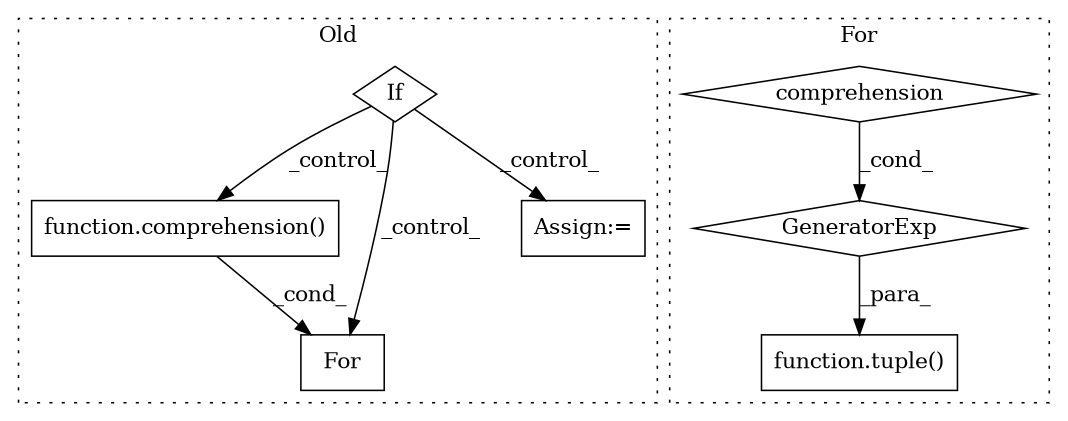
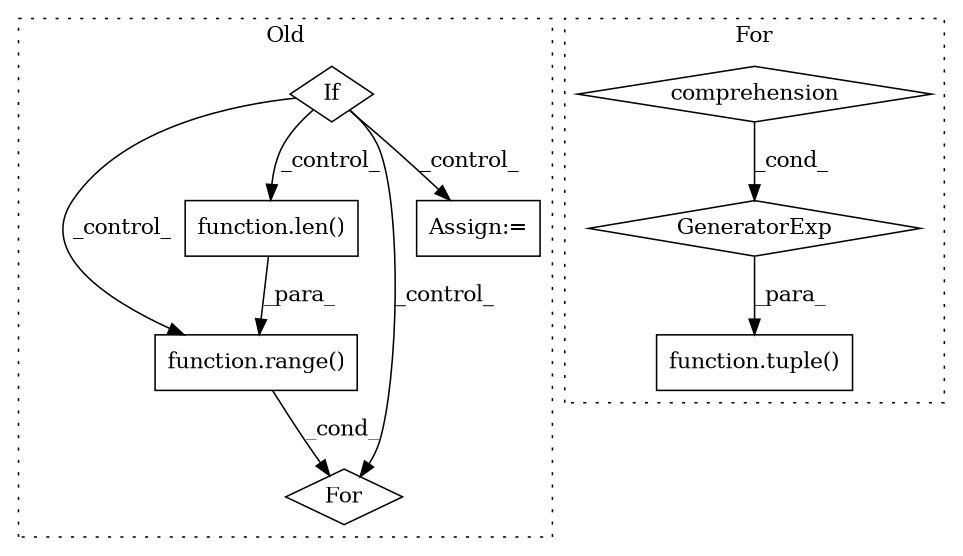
(185, 228) -> (256, 363)
none -> (272, 228)
(343, 363) -> (344, 497)
